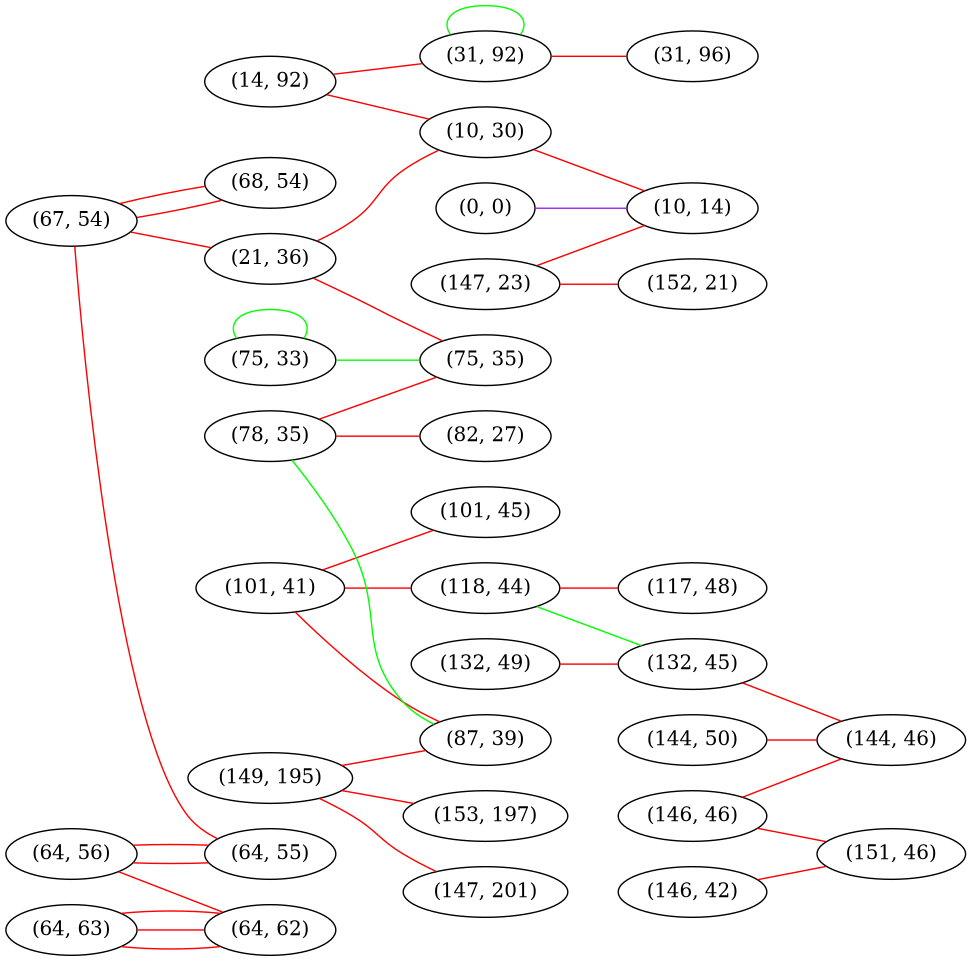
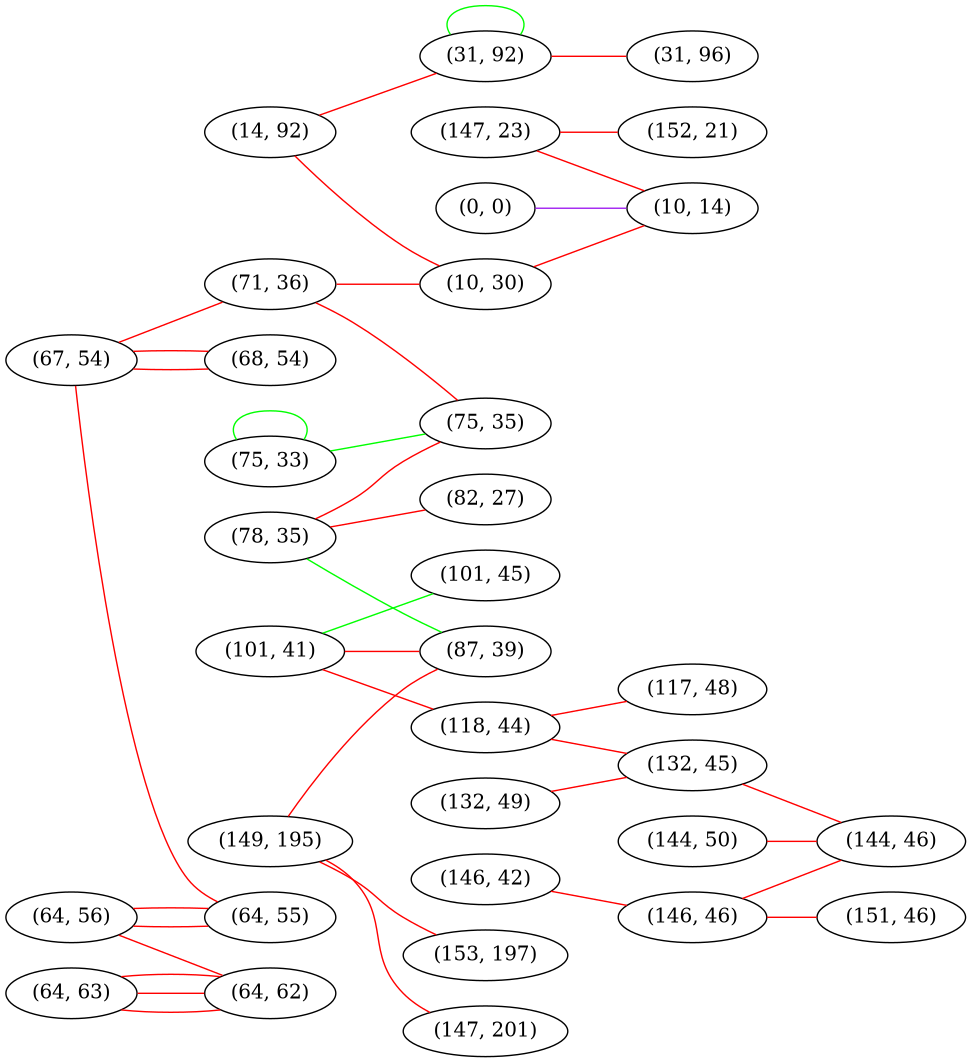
(270, 259) -> (270, 284)
(378, 550) -> (378, 613)
(589, 626) -> (589, 746)
(792, 873) -> (589, 898)
